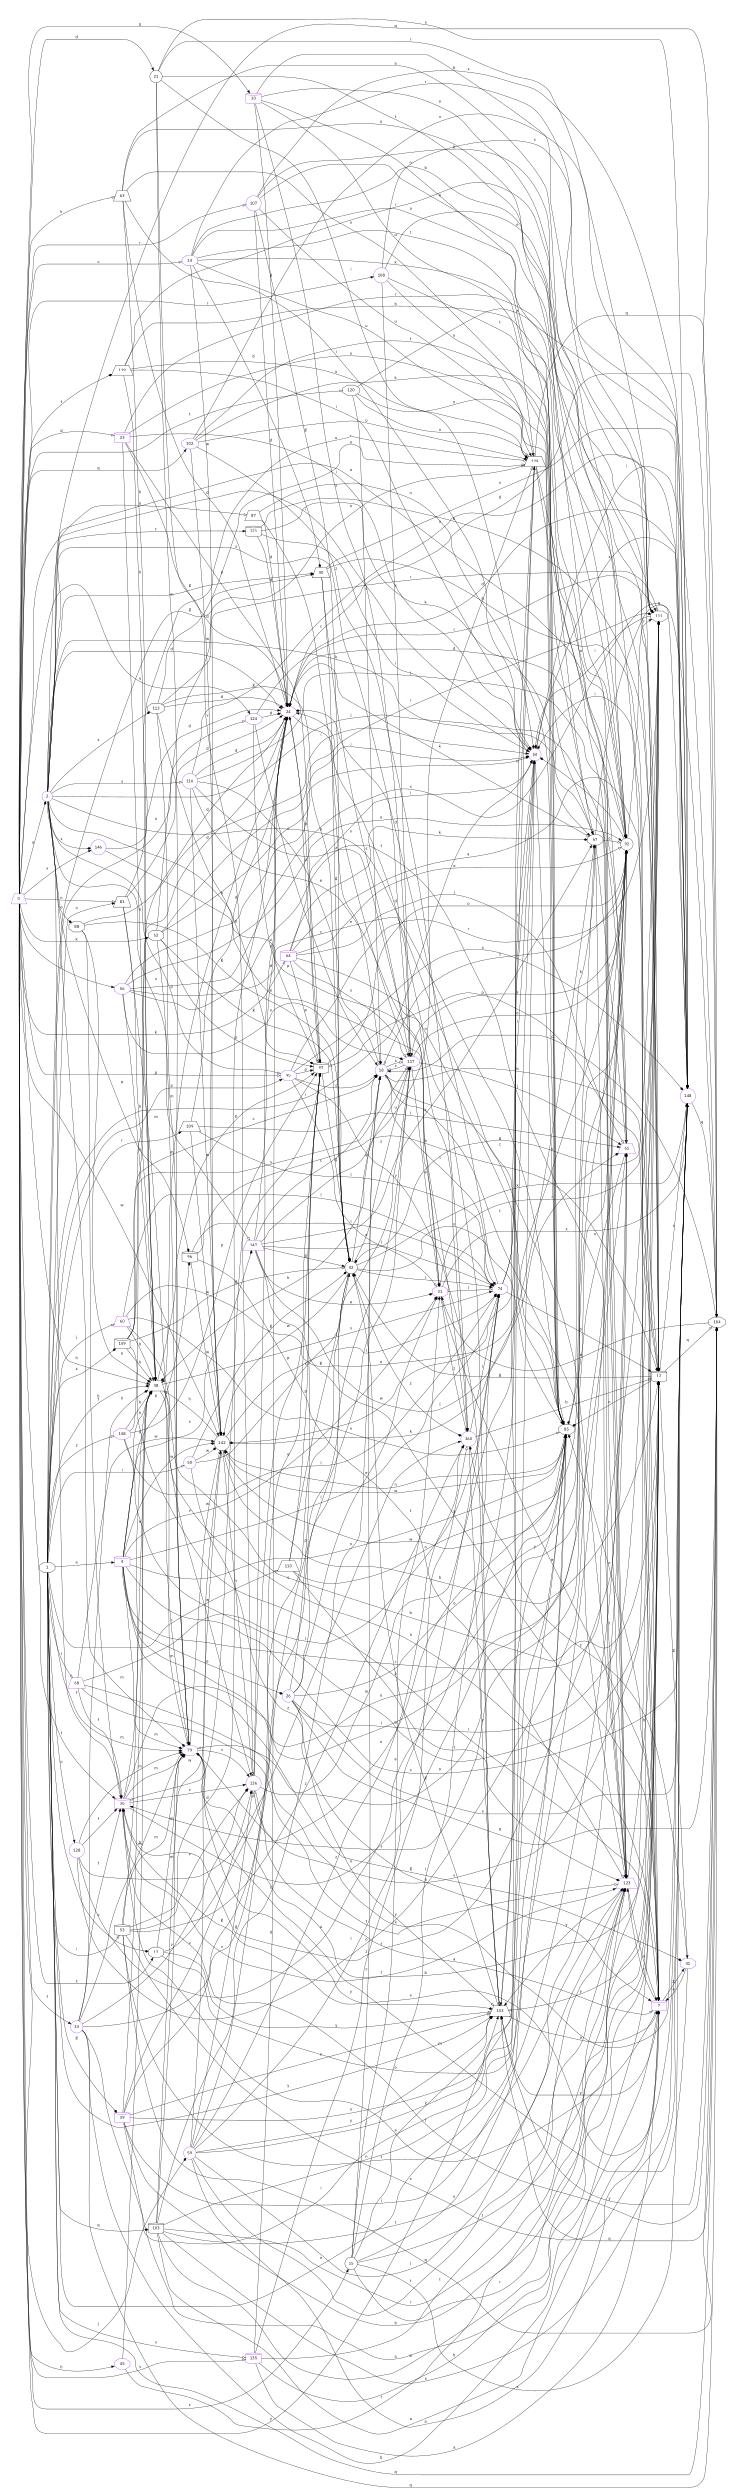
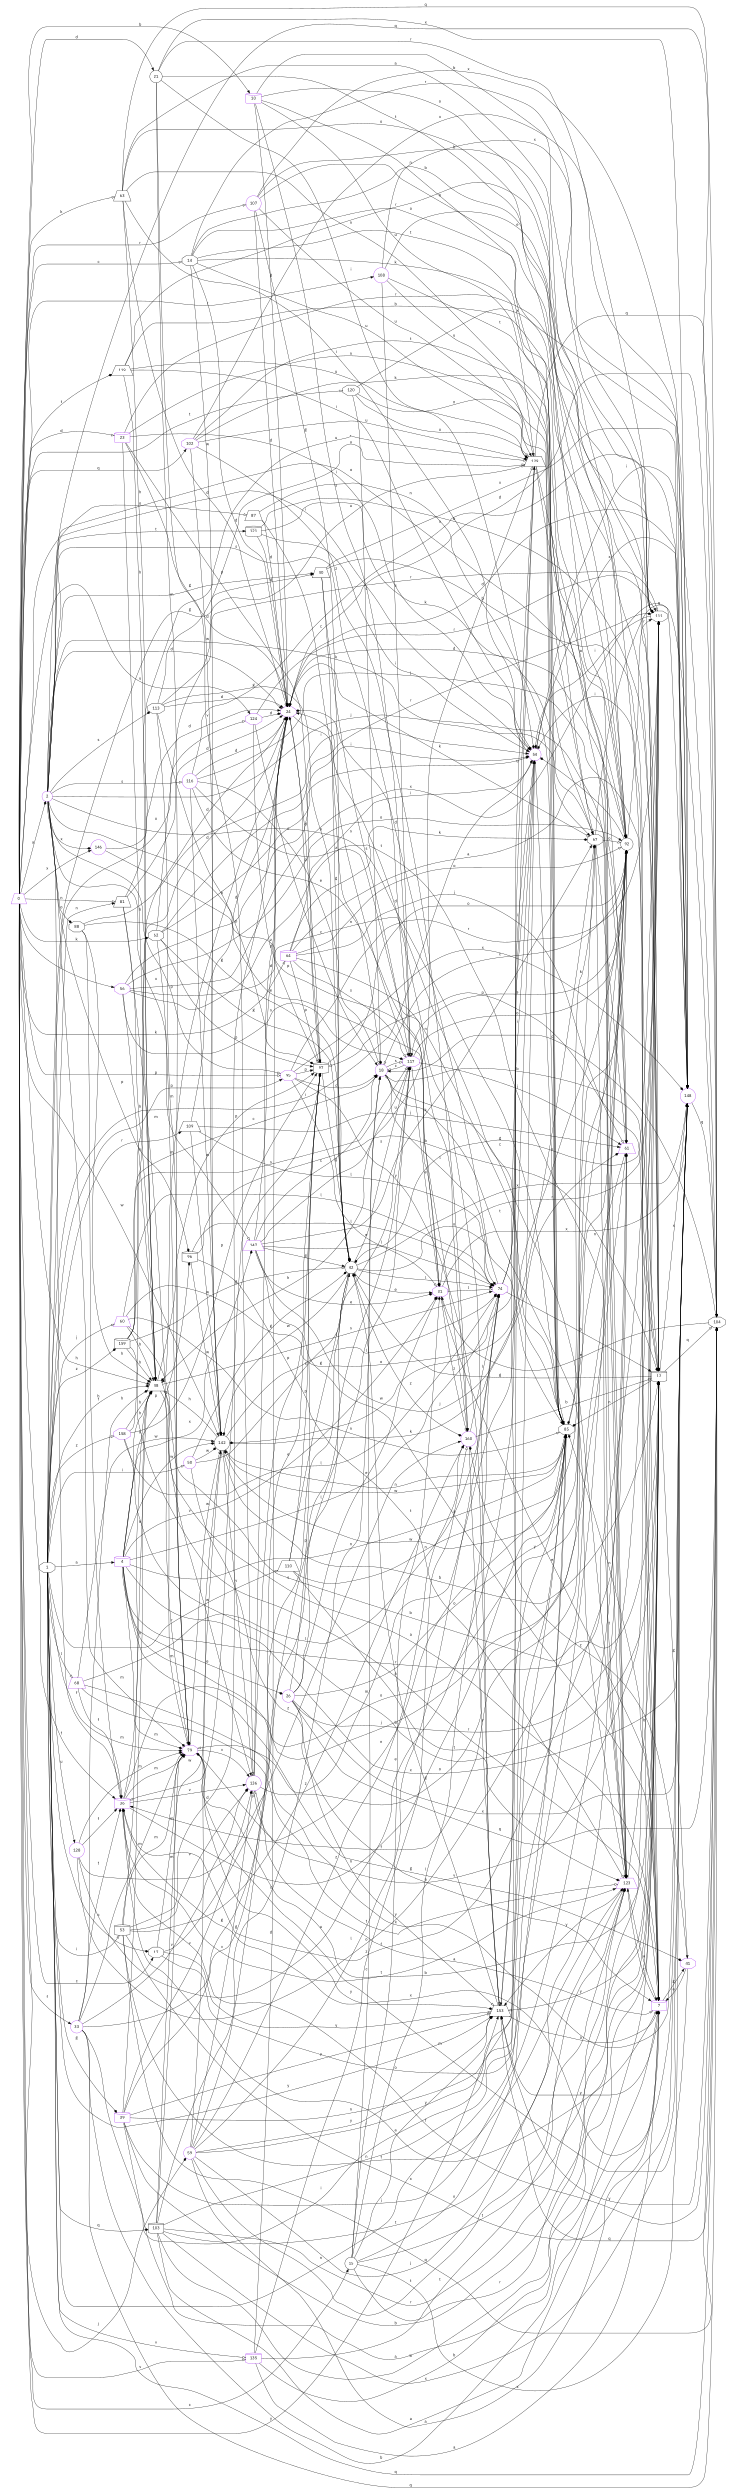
(190, 261) -> (190, 261)
none -> (712, 306)
(264, 403) -> (225, 489)
(499, 727) -> (499, 727)
(362, 1198) -> (387, 1290)
(122, 2364) -> none
